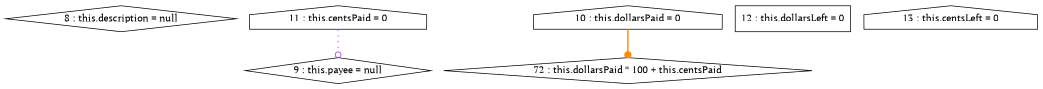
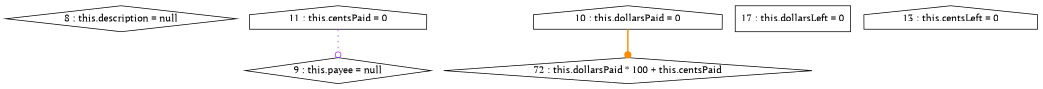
(793, 19) -> (793, 19)
